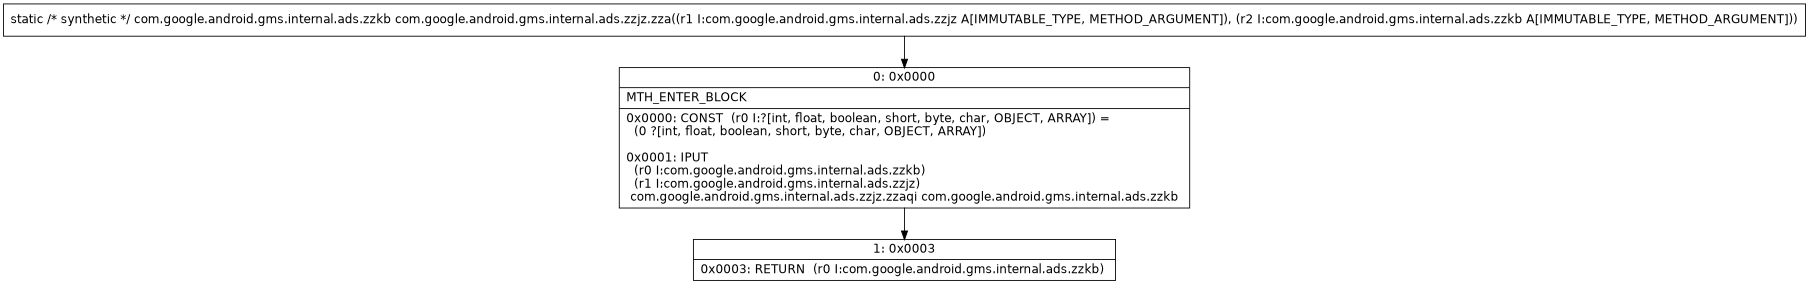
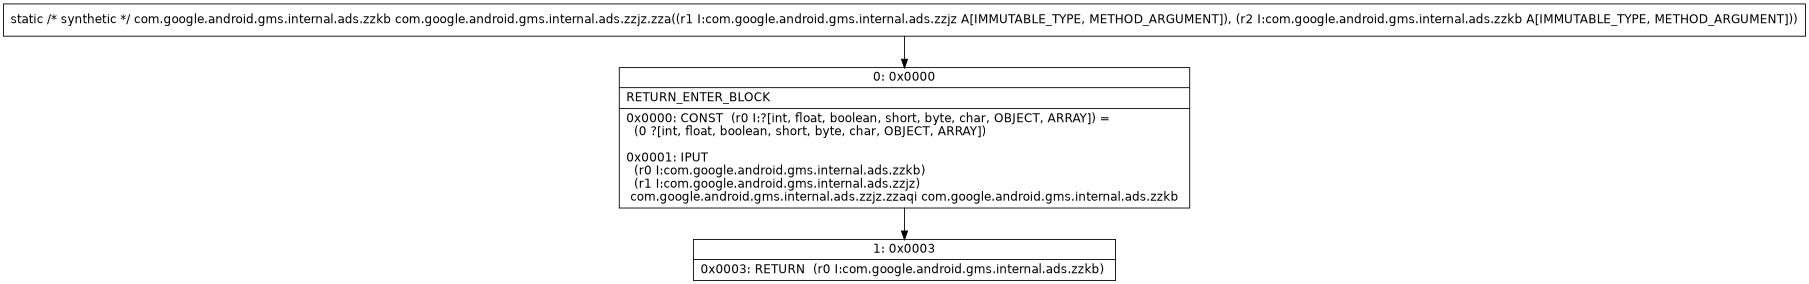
(687, 98) -> (699, 98)
